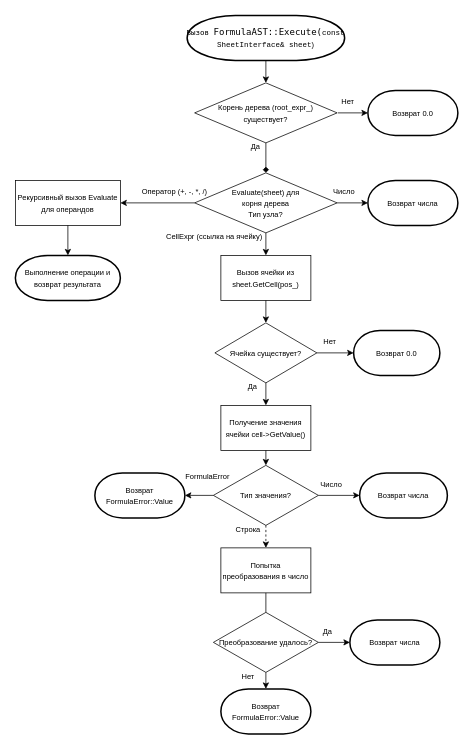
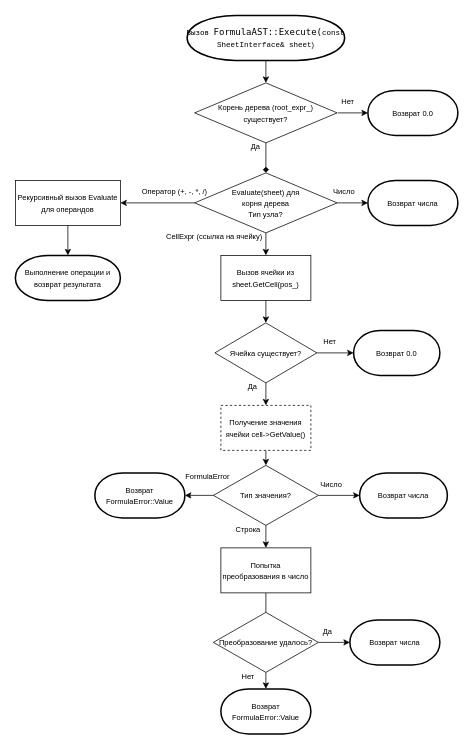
(266, 428) -> (266, 428)
(266, 535) -> (266, 535)
